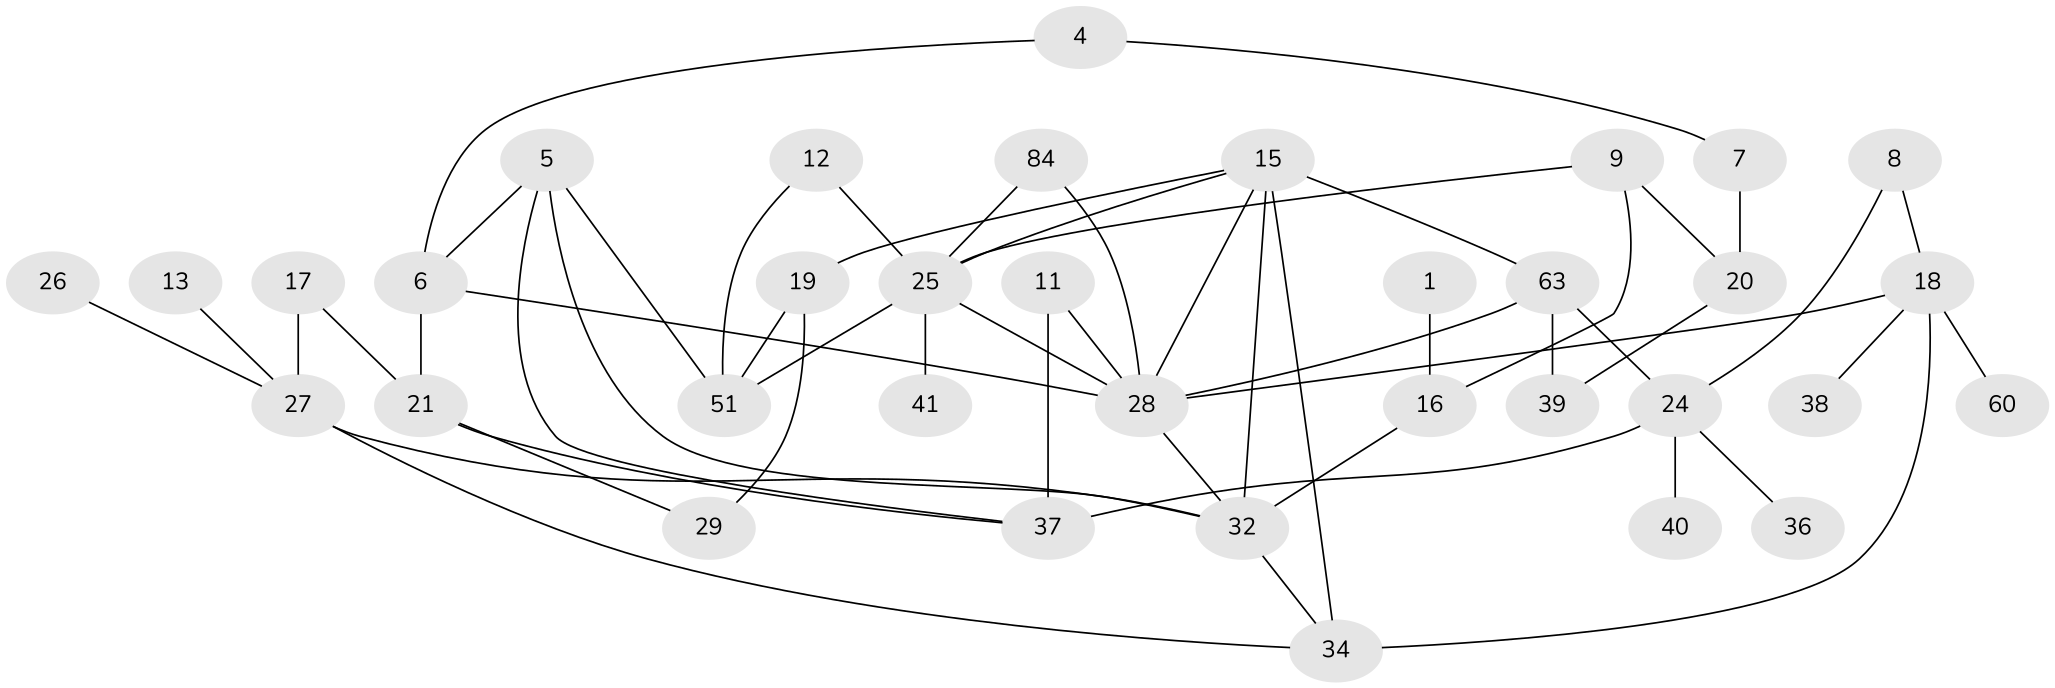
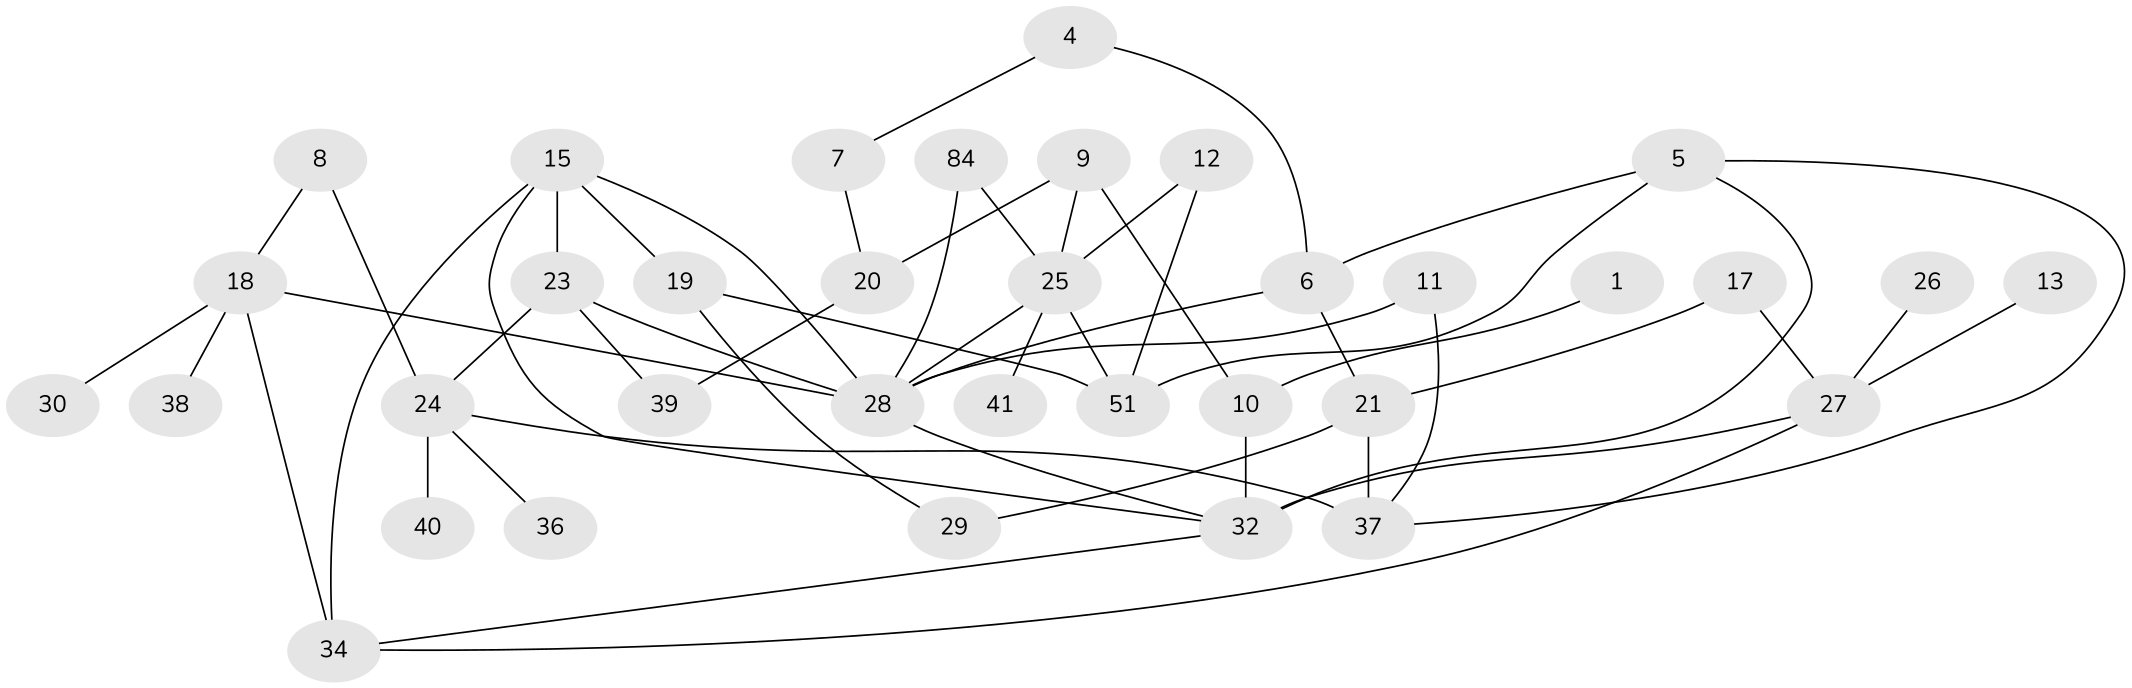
(1099, 212) -> none
(1552, 283) -> (557, 283)
(1430, 406) -> (1246, 406)
(2002, 406) -> (53, 406)
